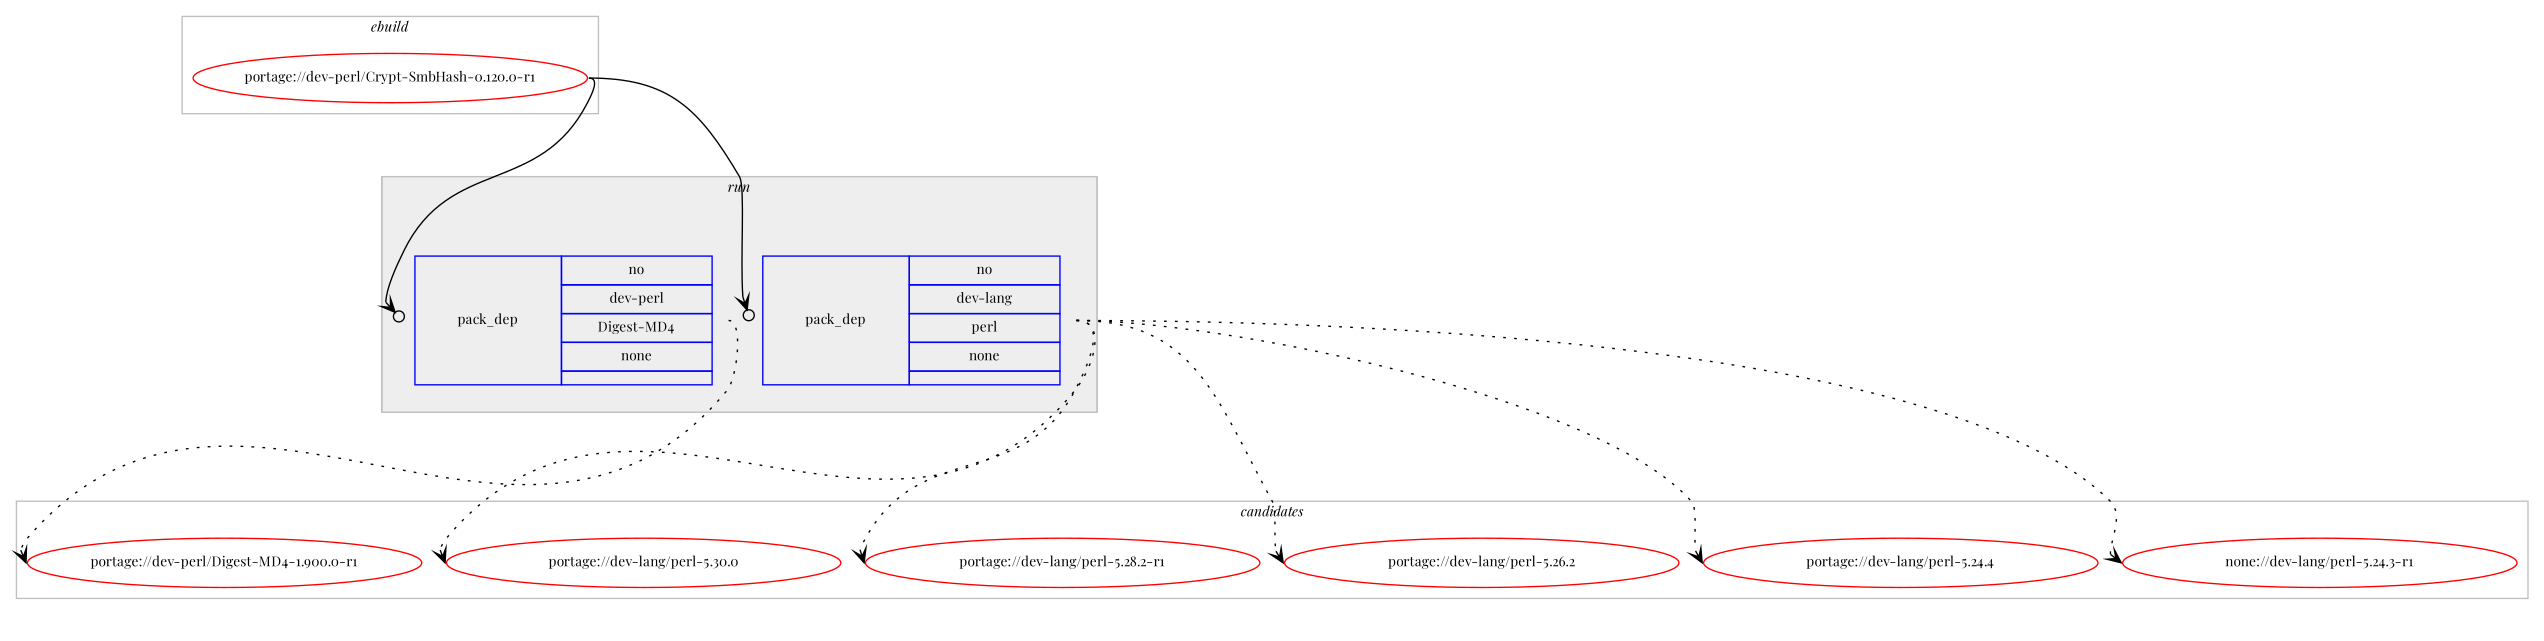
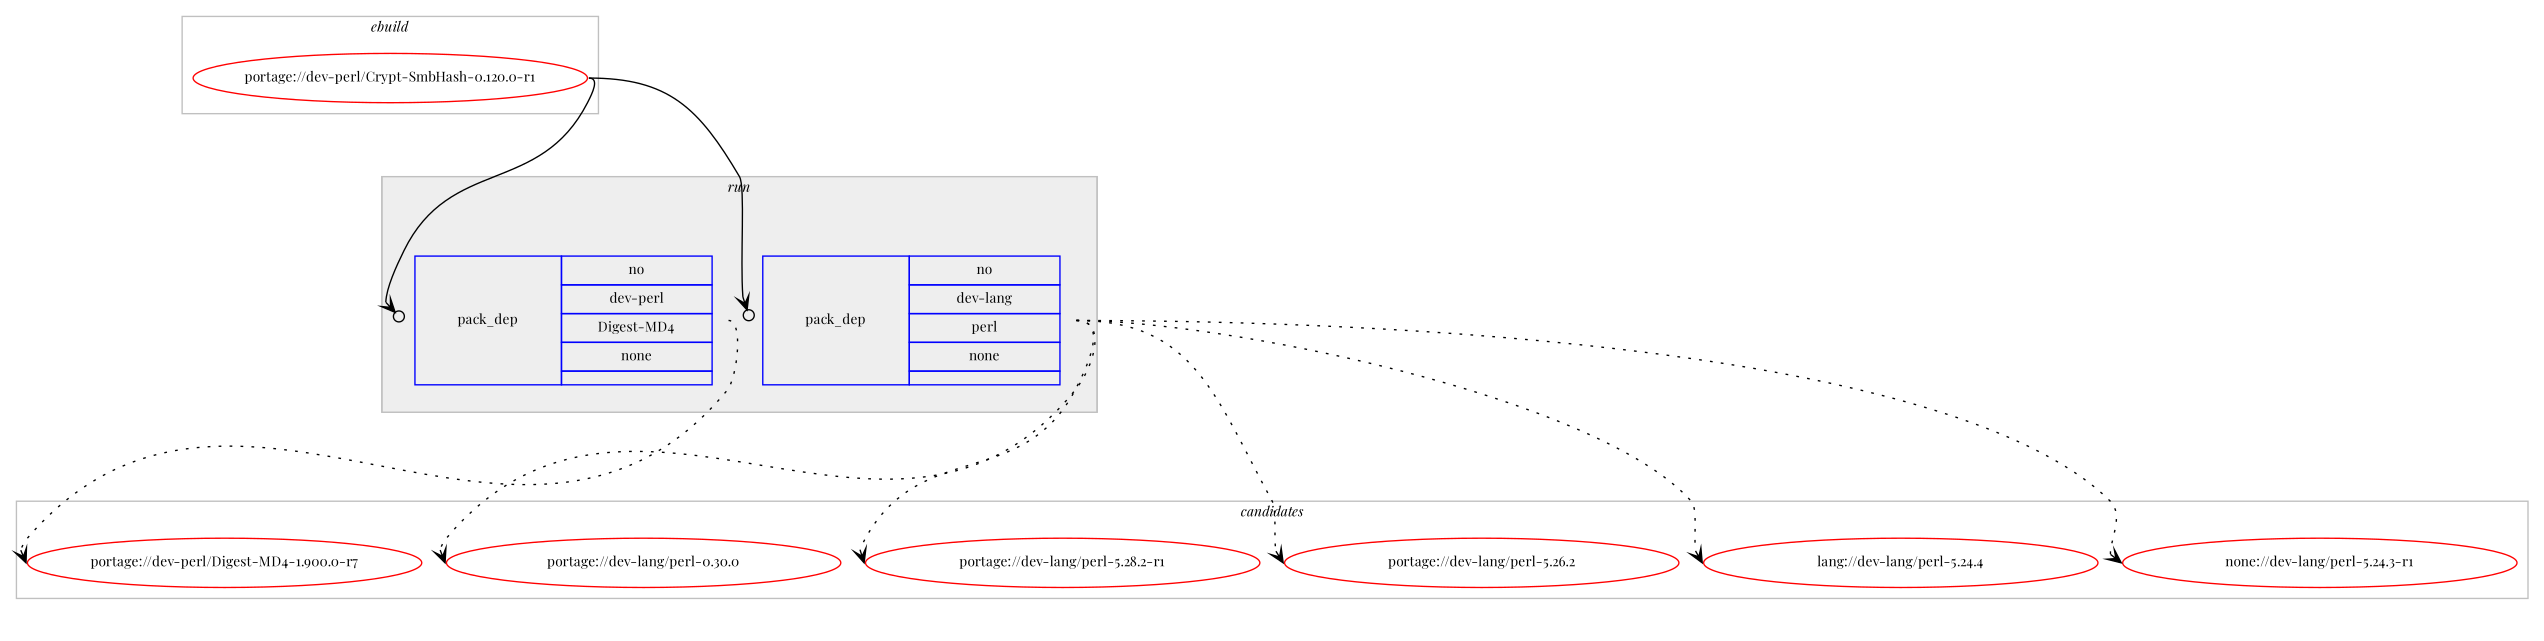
(225, 563) -> (225, 563)
(644, 563) -> (644, 563)
(1901, 563) -> (1901, 563)
